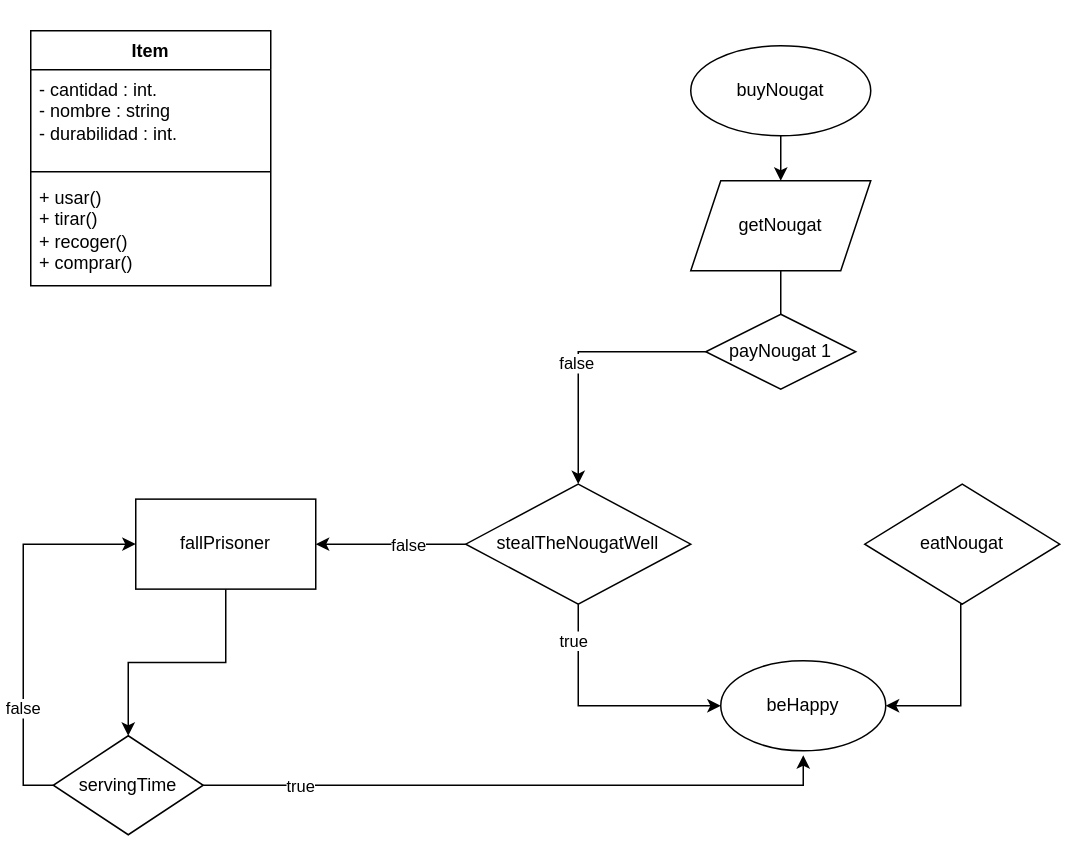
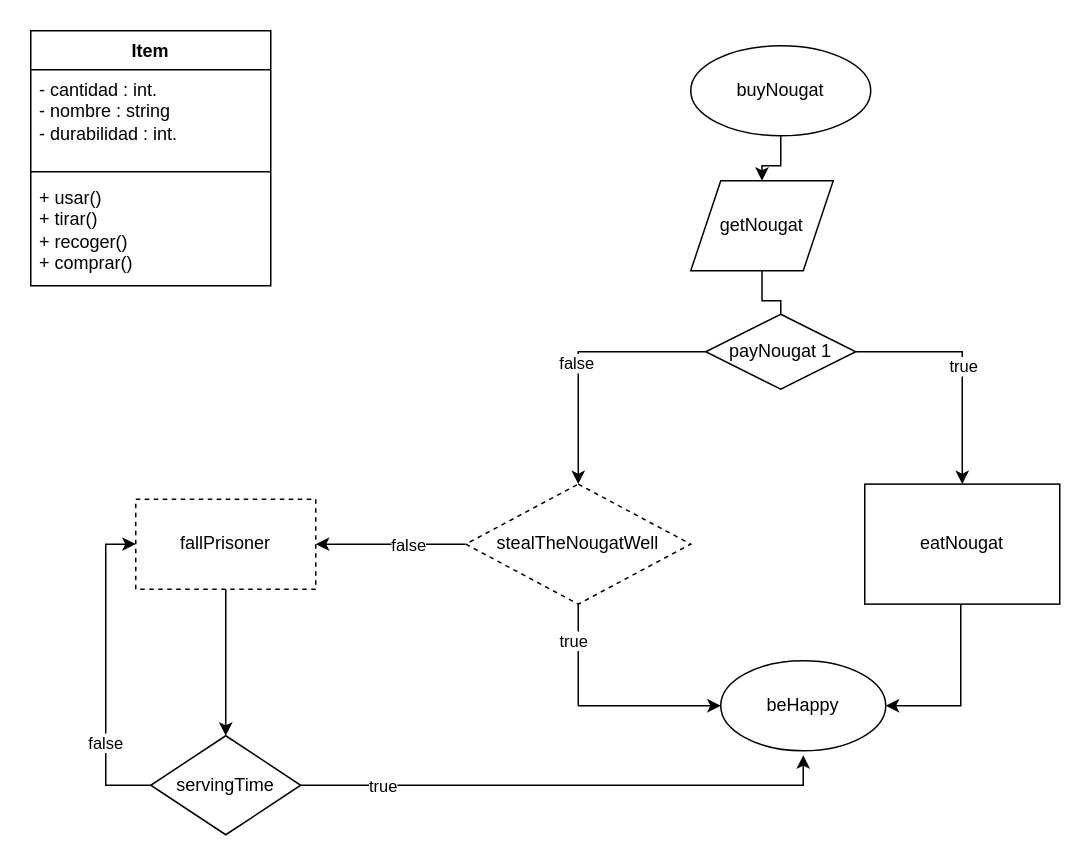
(781, 226) -> (762, 226)
none -> (962, 361)
(226, 544) -> (226, 544)
(578, 544) -> (578, 544)
(962, 544) -> (962, 544)
(128, 785) -> (226, 785)
